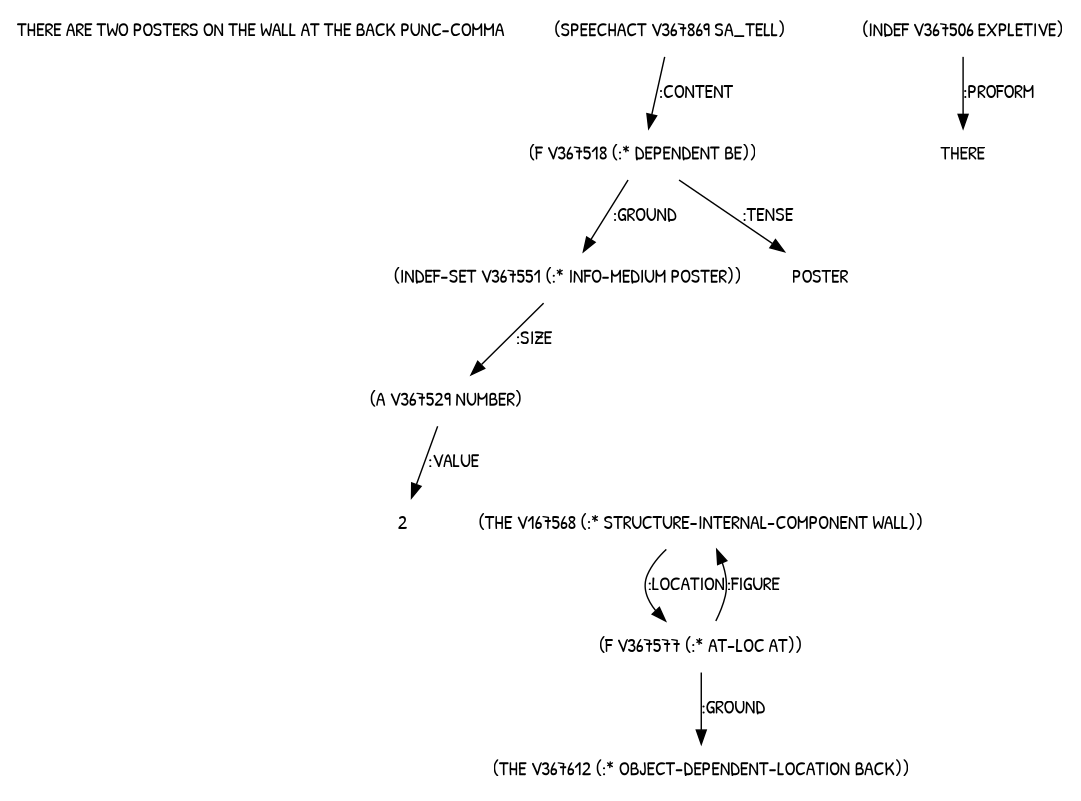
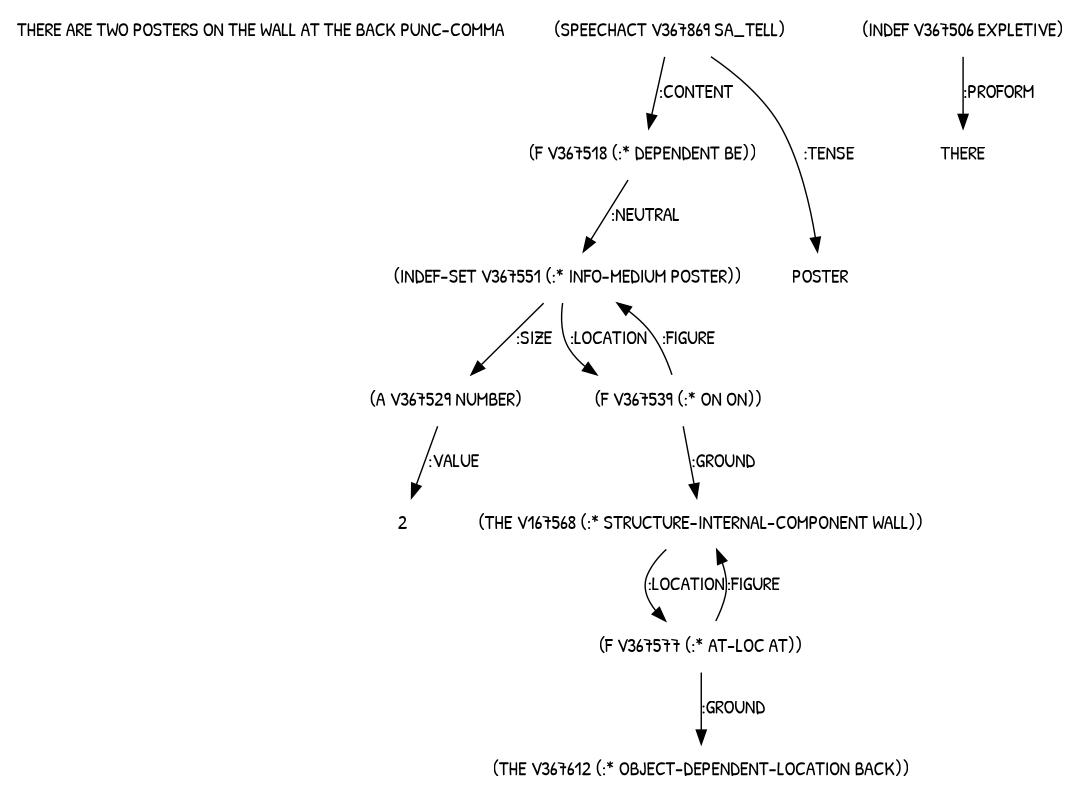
(726, 212) -> (785, 134)
(645, 216) -> (645, 216)
none -> (679, 401)
